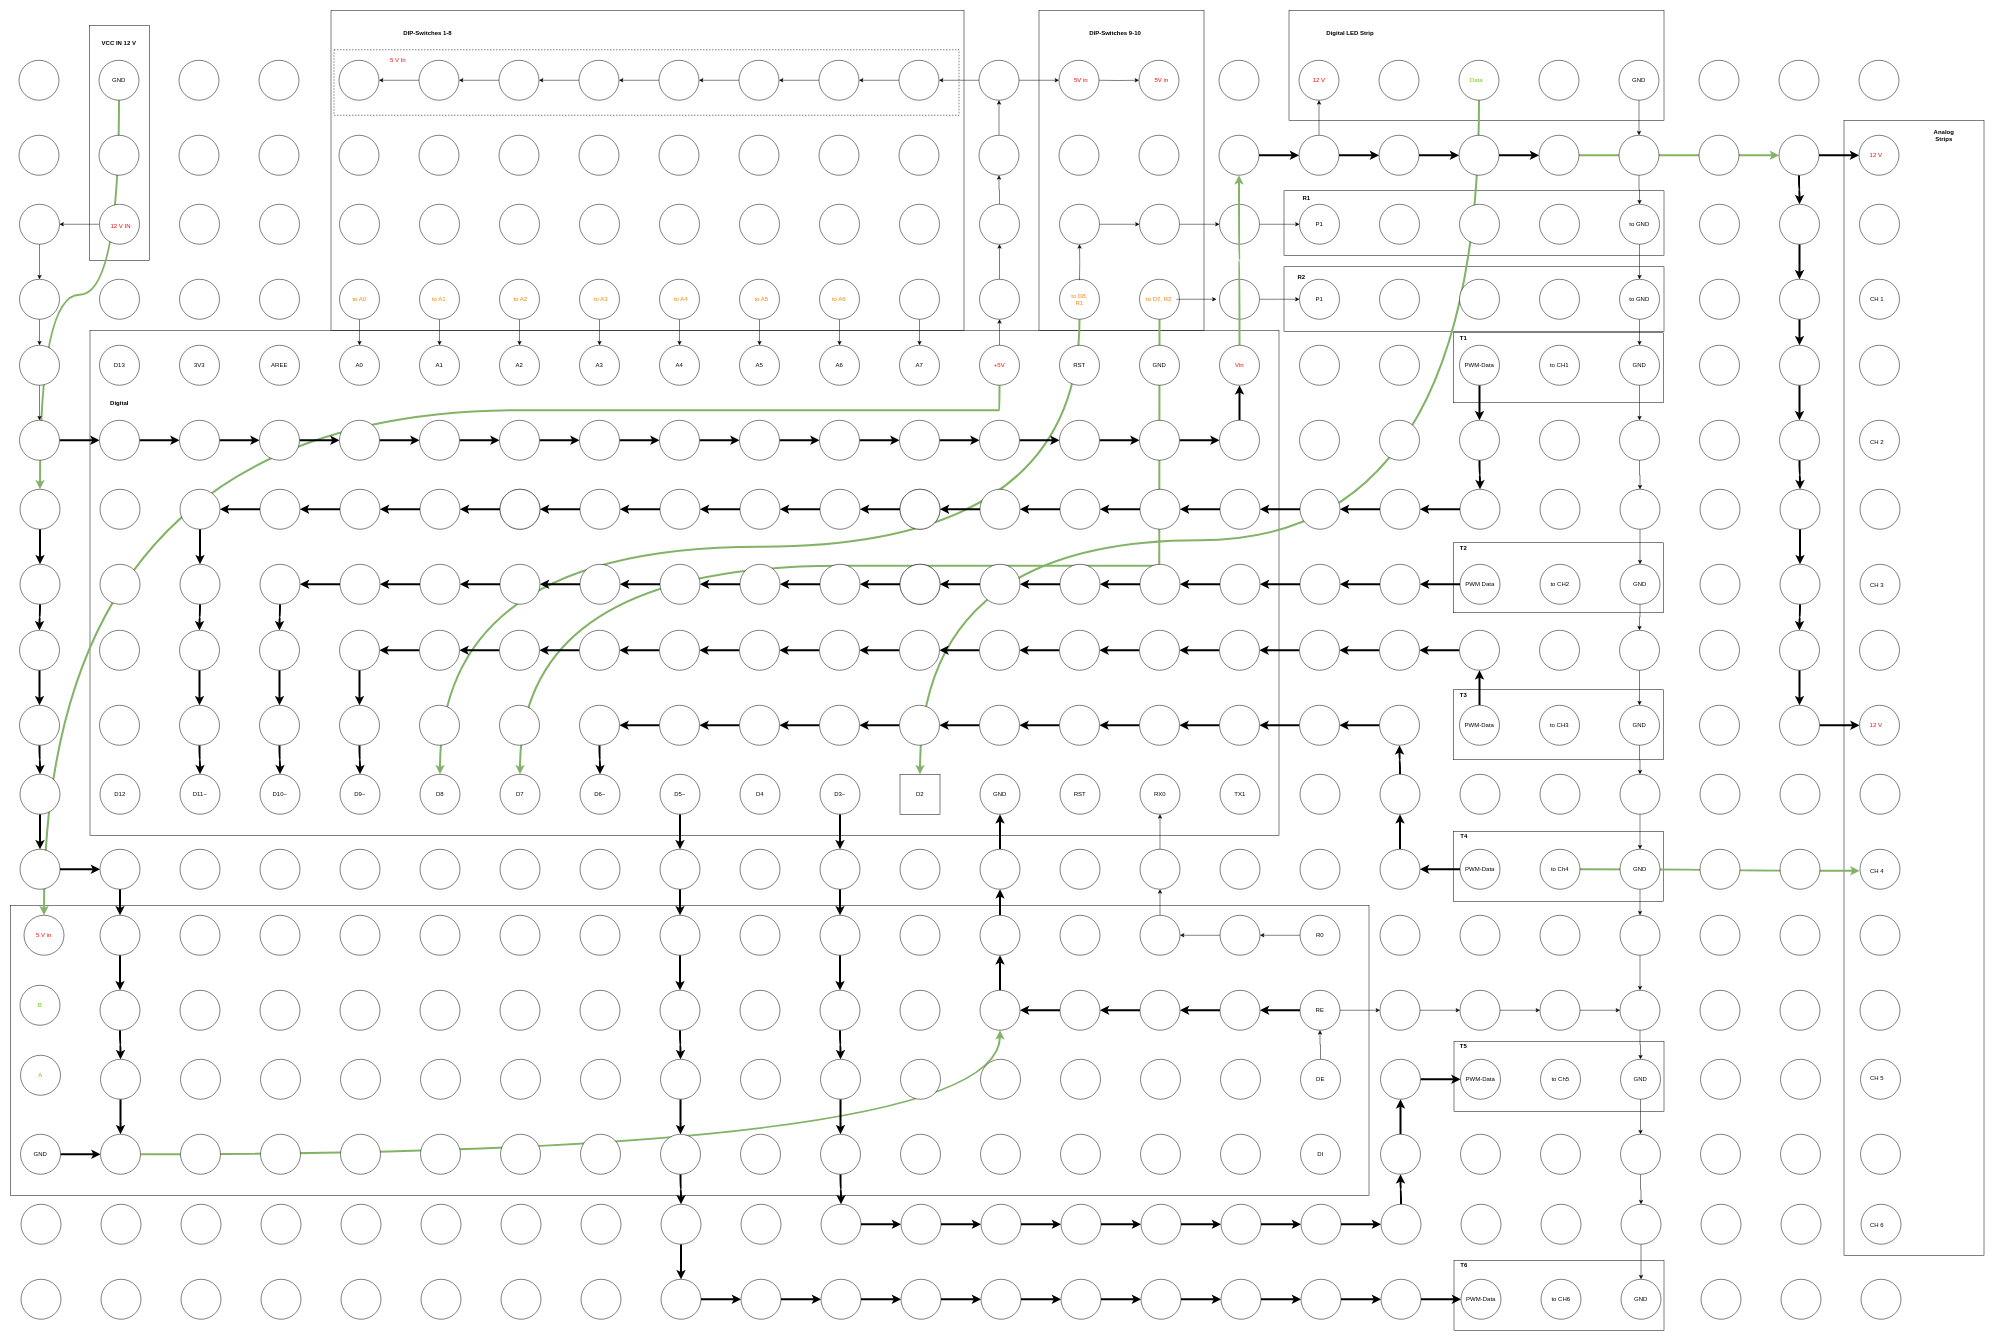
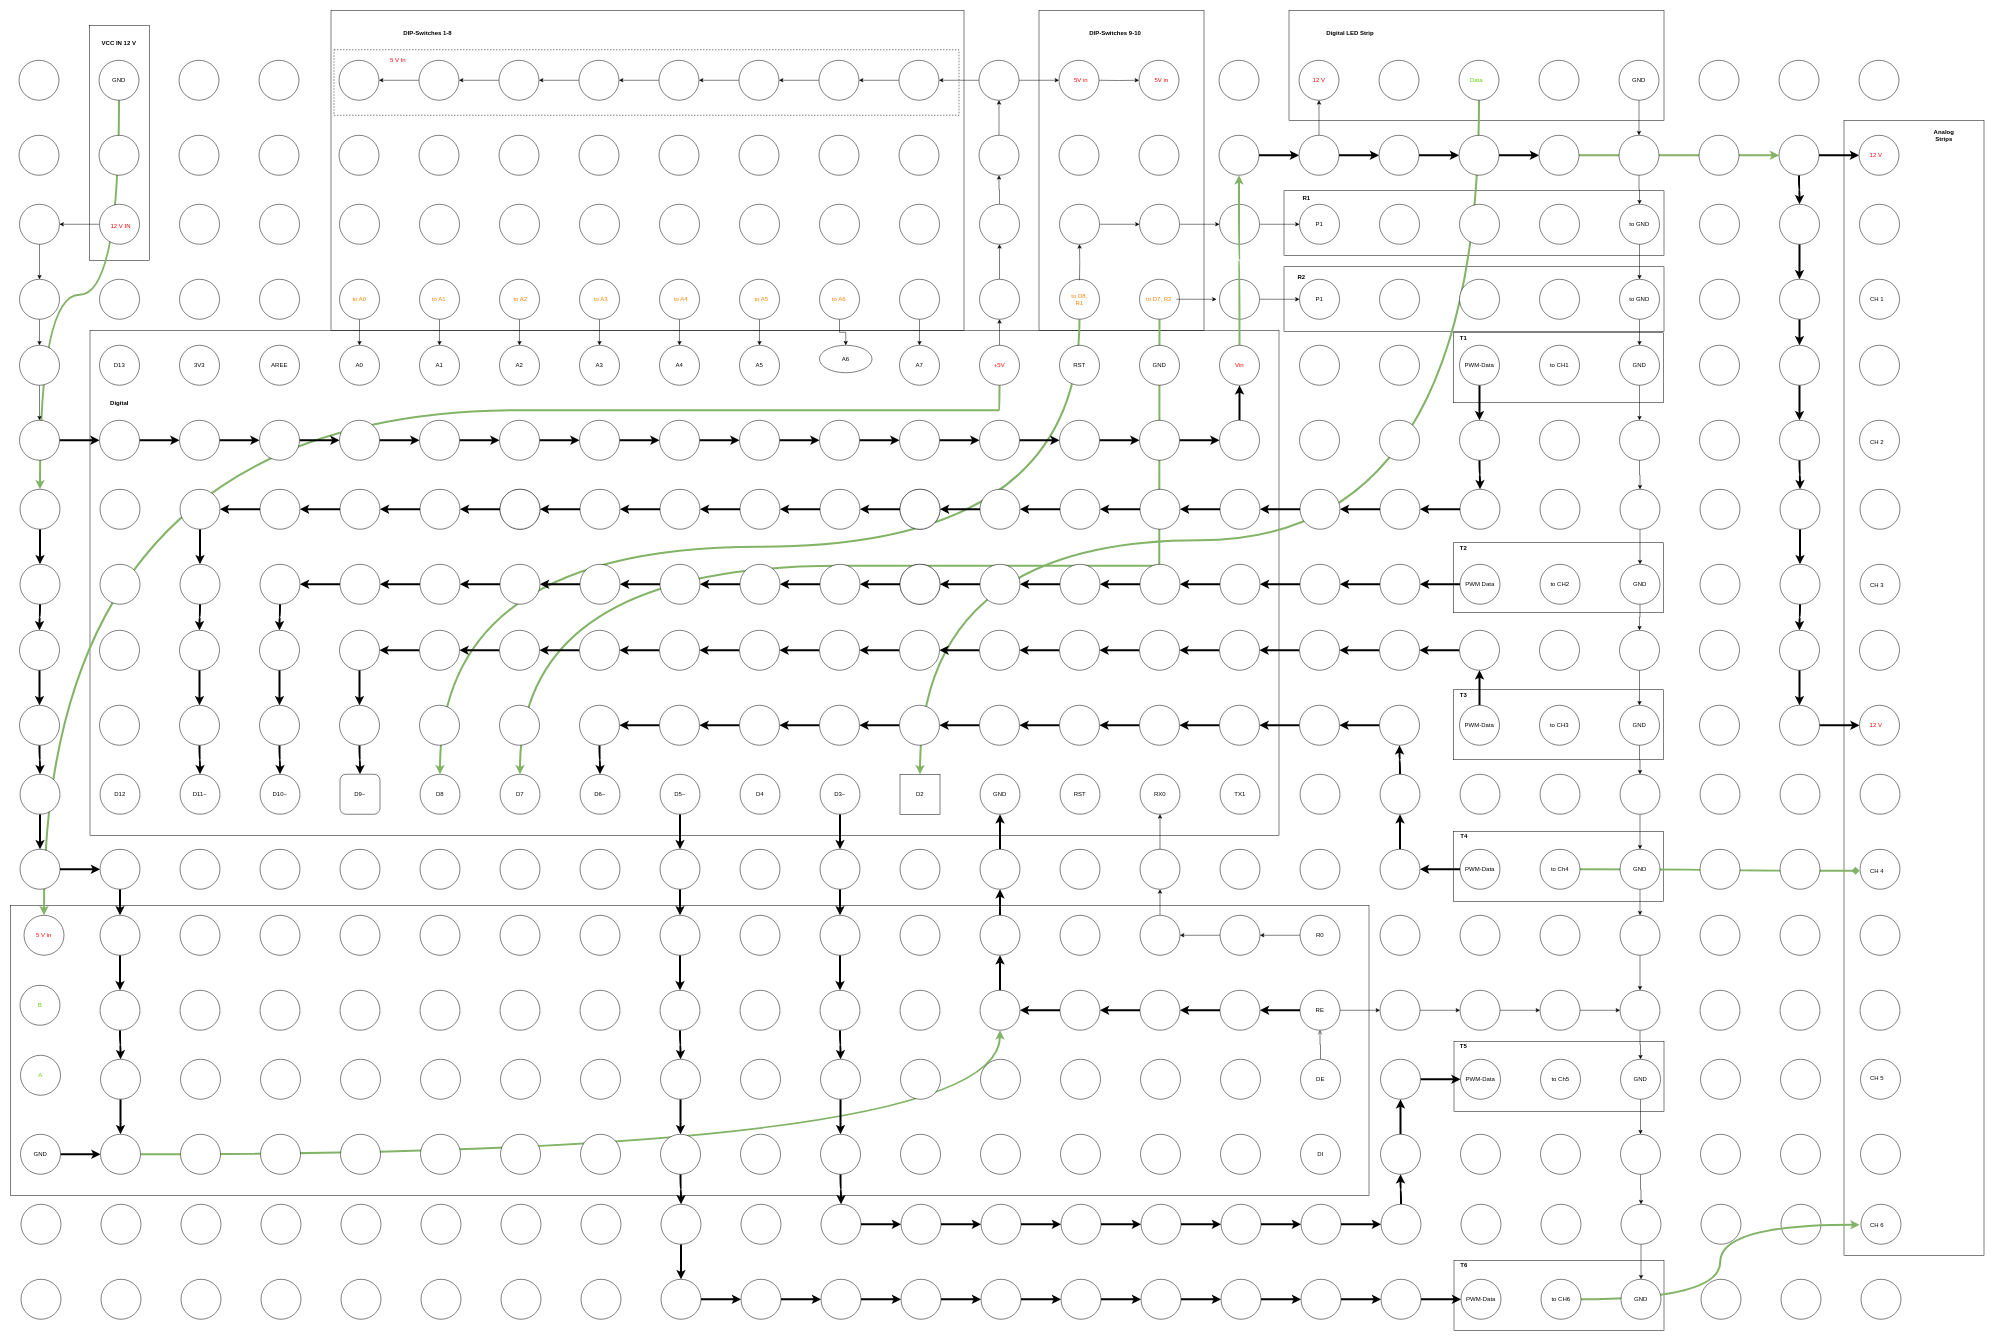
(839, 365) -> (846, 359)
(360, 794) -> (360, 794)
(1851, 871) -> (1851, 871)
(1320, 1034) -> (1320, 1033)
none -> (1745, 1237)
